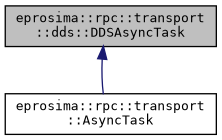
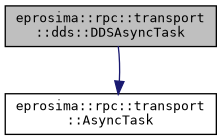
(102, 77) -> (120, 64)
